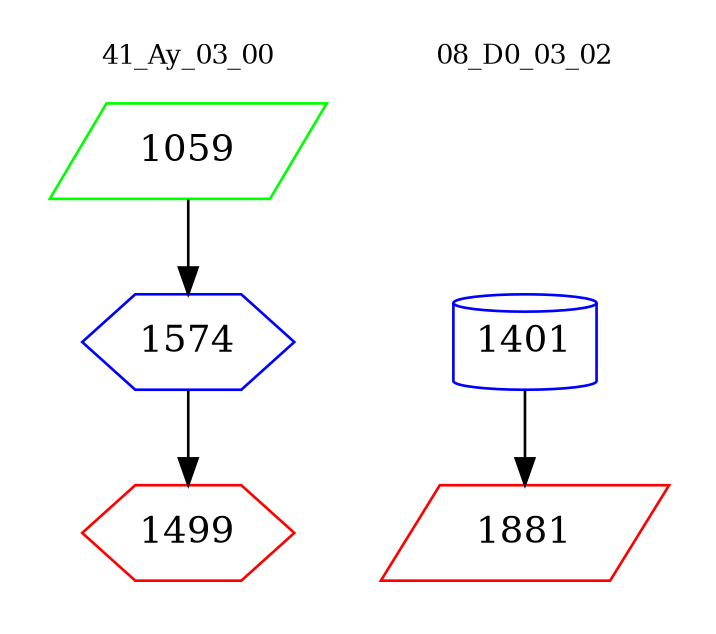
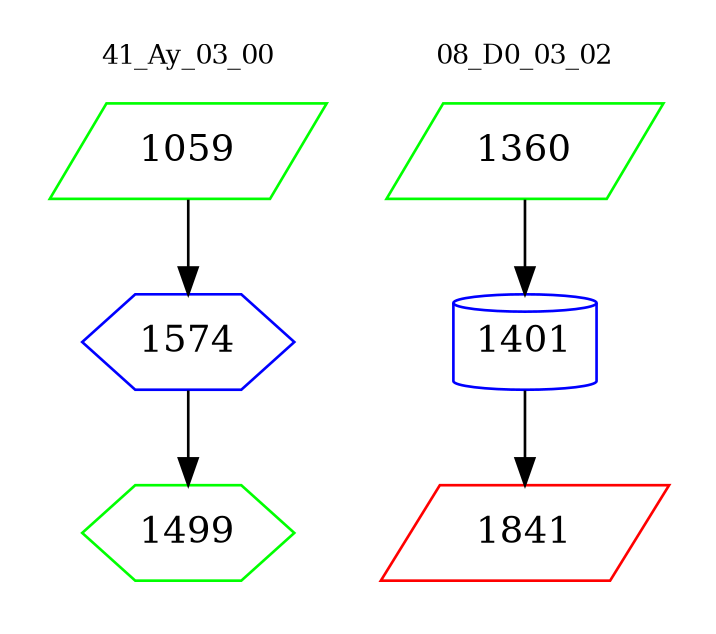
none -> (525, 151)
(188, 533) -> (188, 533)
(525, 533) -> (525, 533)
